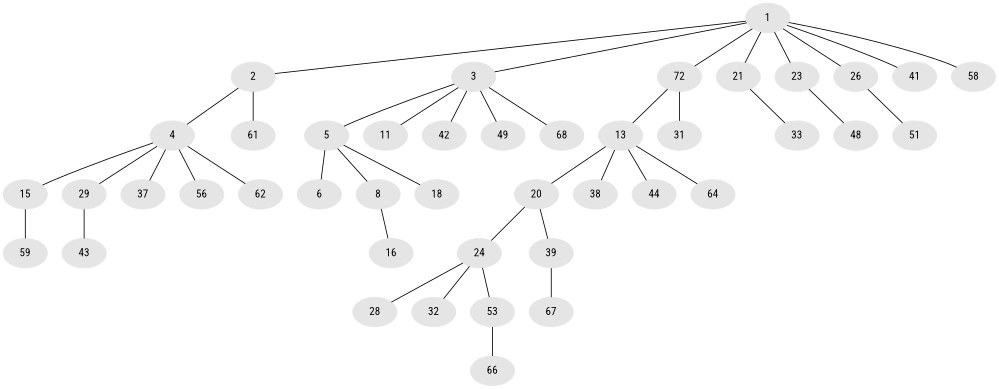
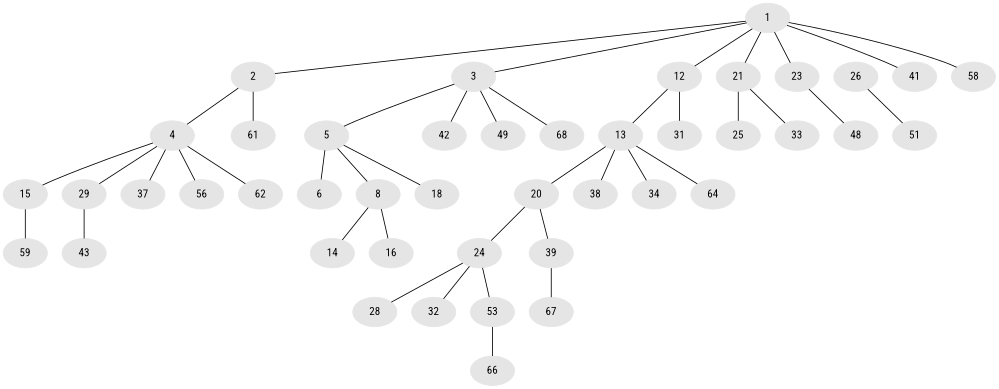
(812, 47) -> none
(679, 77) -> (679, 77)
(385, 136) -> none
none -> (738, 136)
(654, 194) -> (654, 194)
none -> (332, 253)
